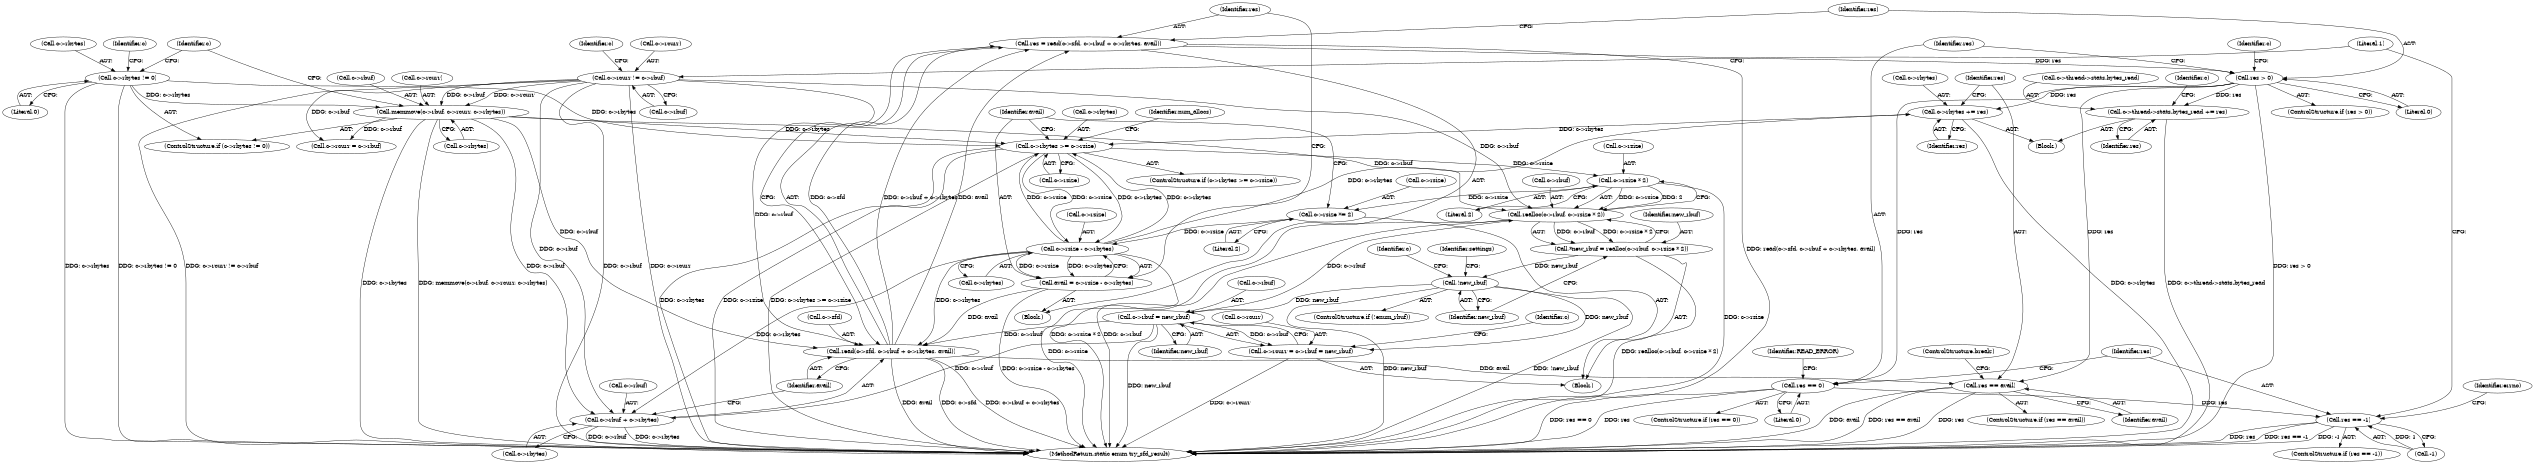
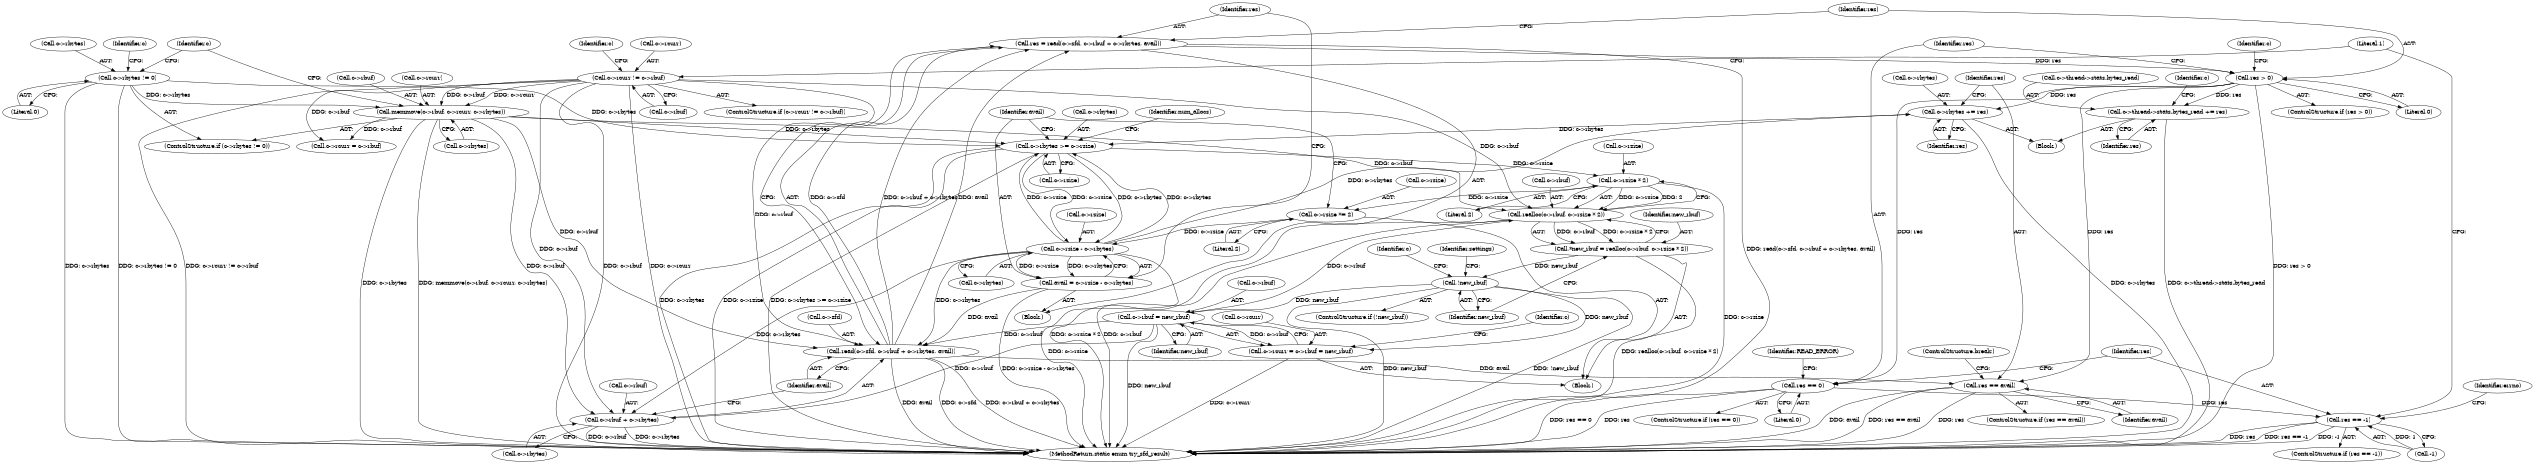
none -> (786, 112)
(1213, 181) -> none
(1362, 318) -> (1362, 318)
